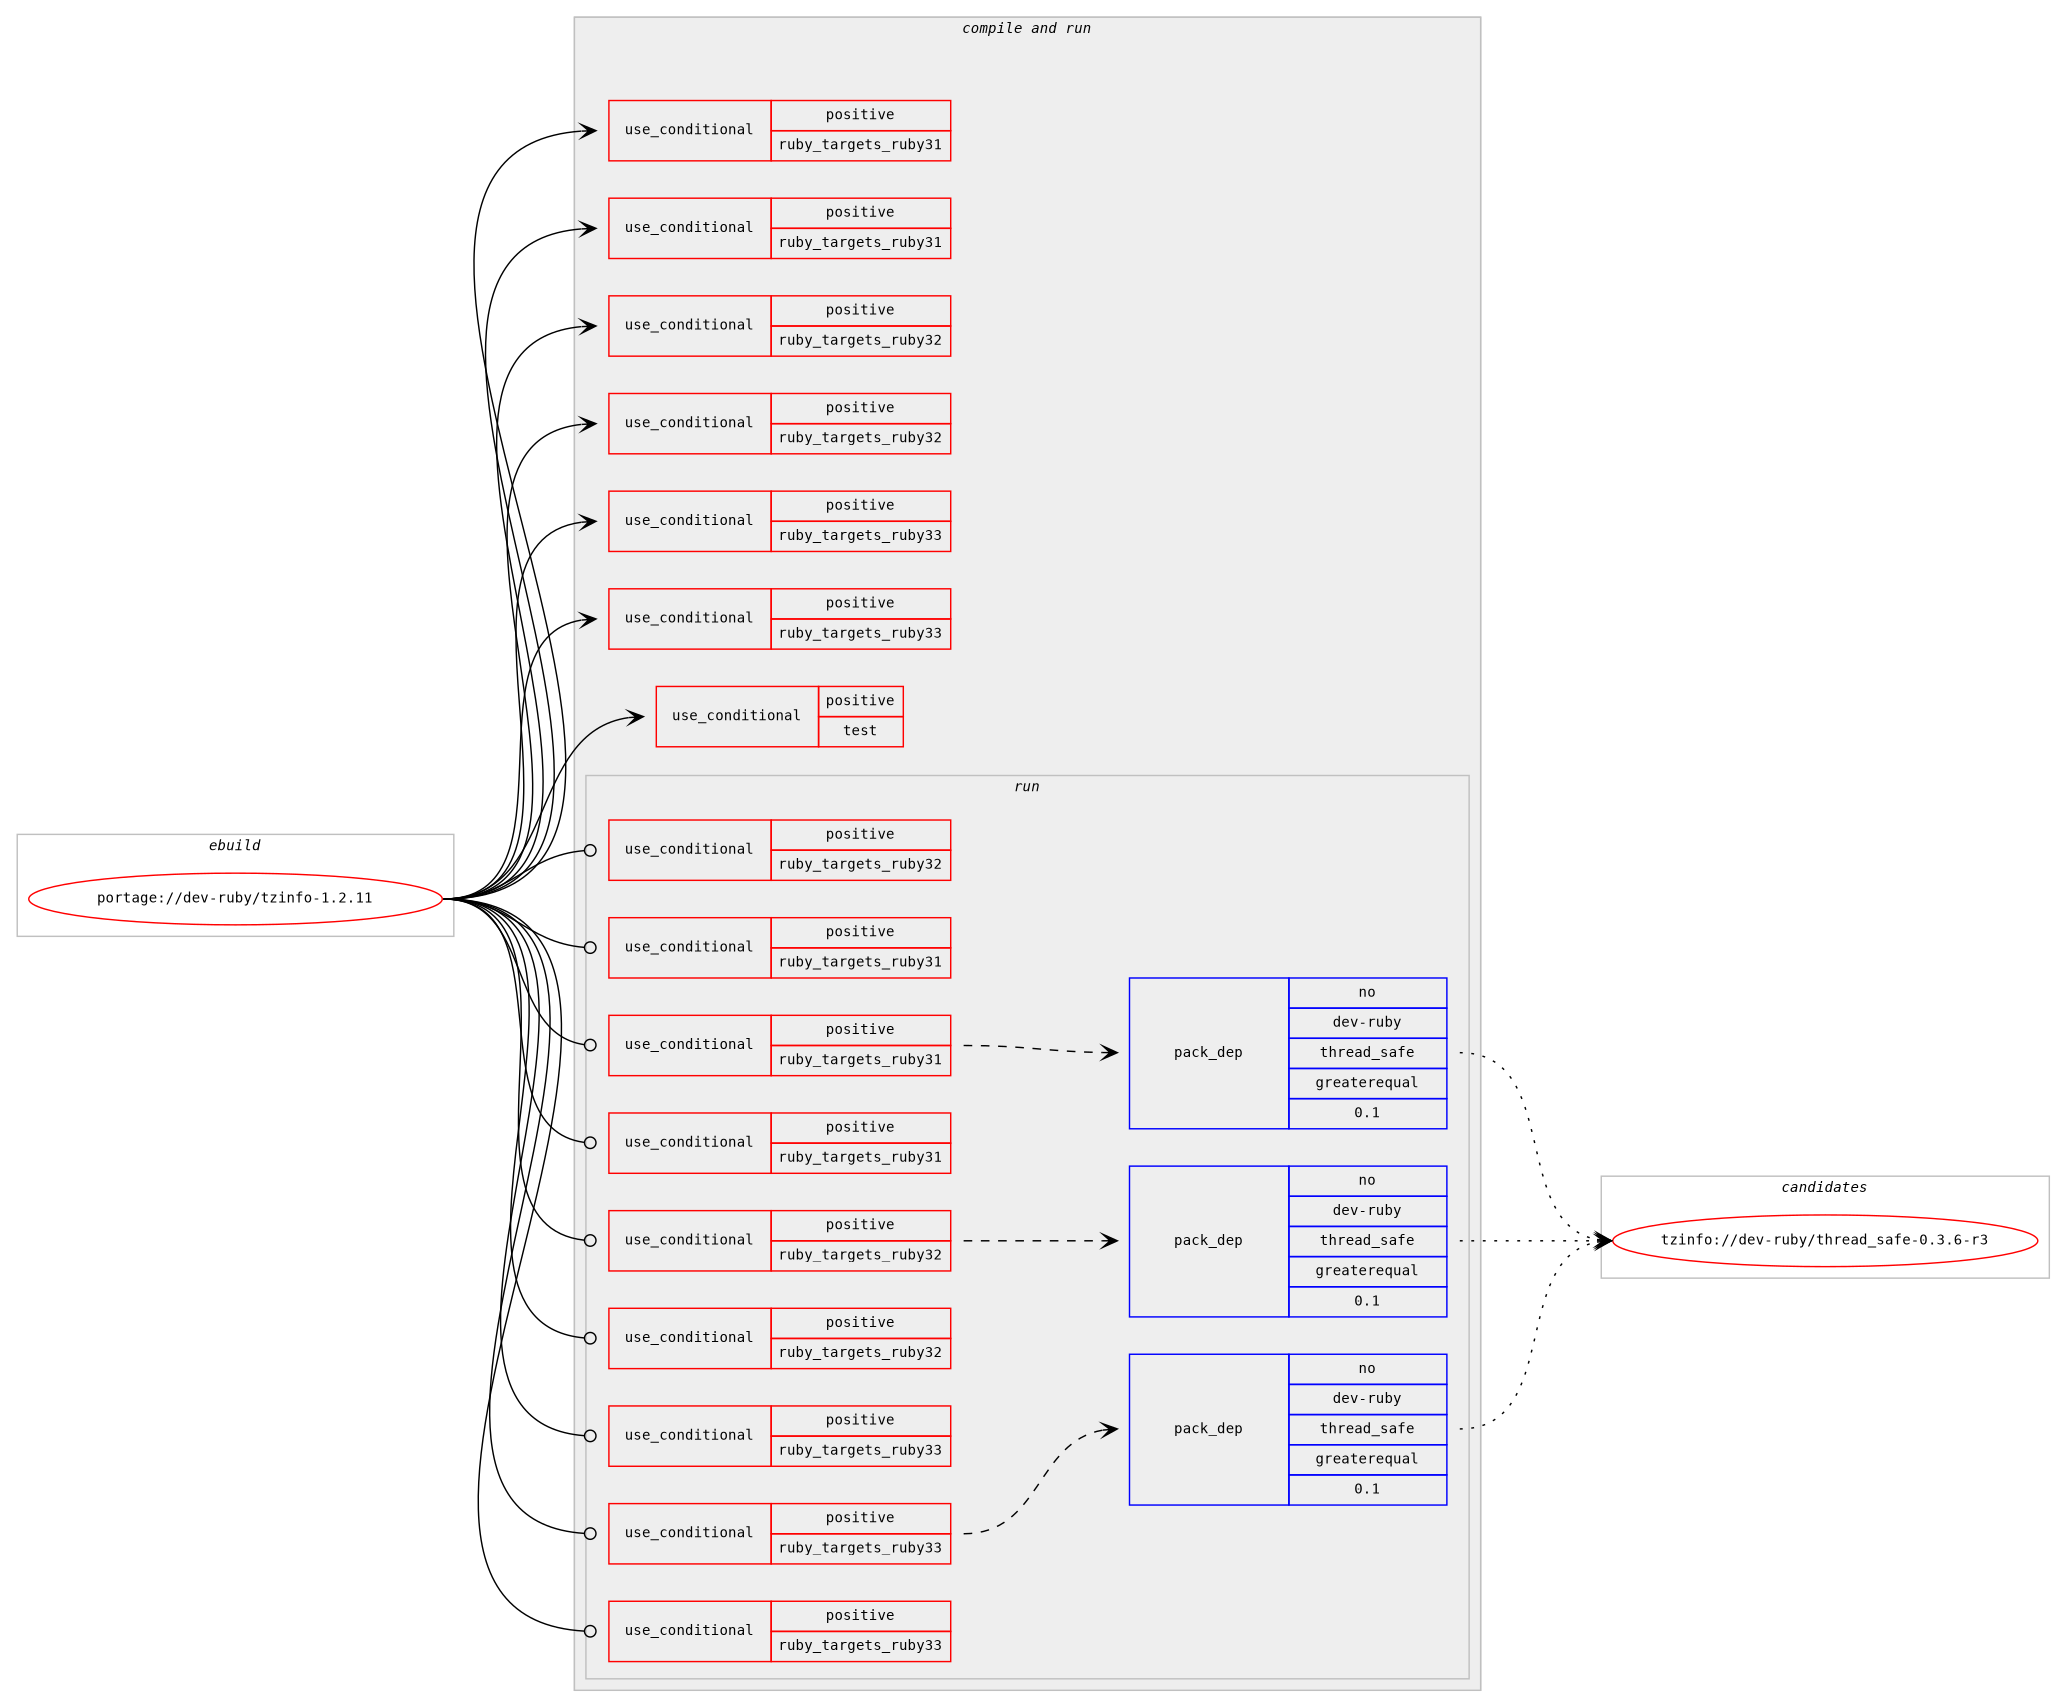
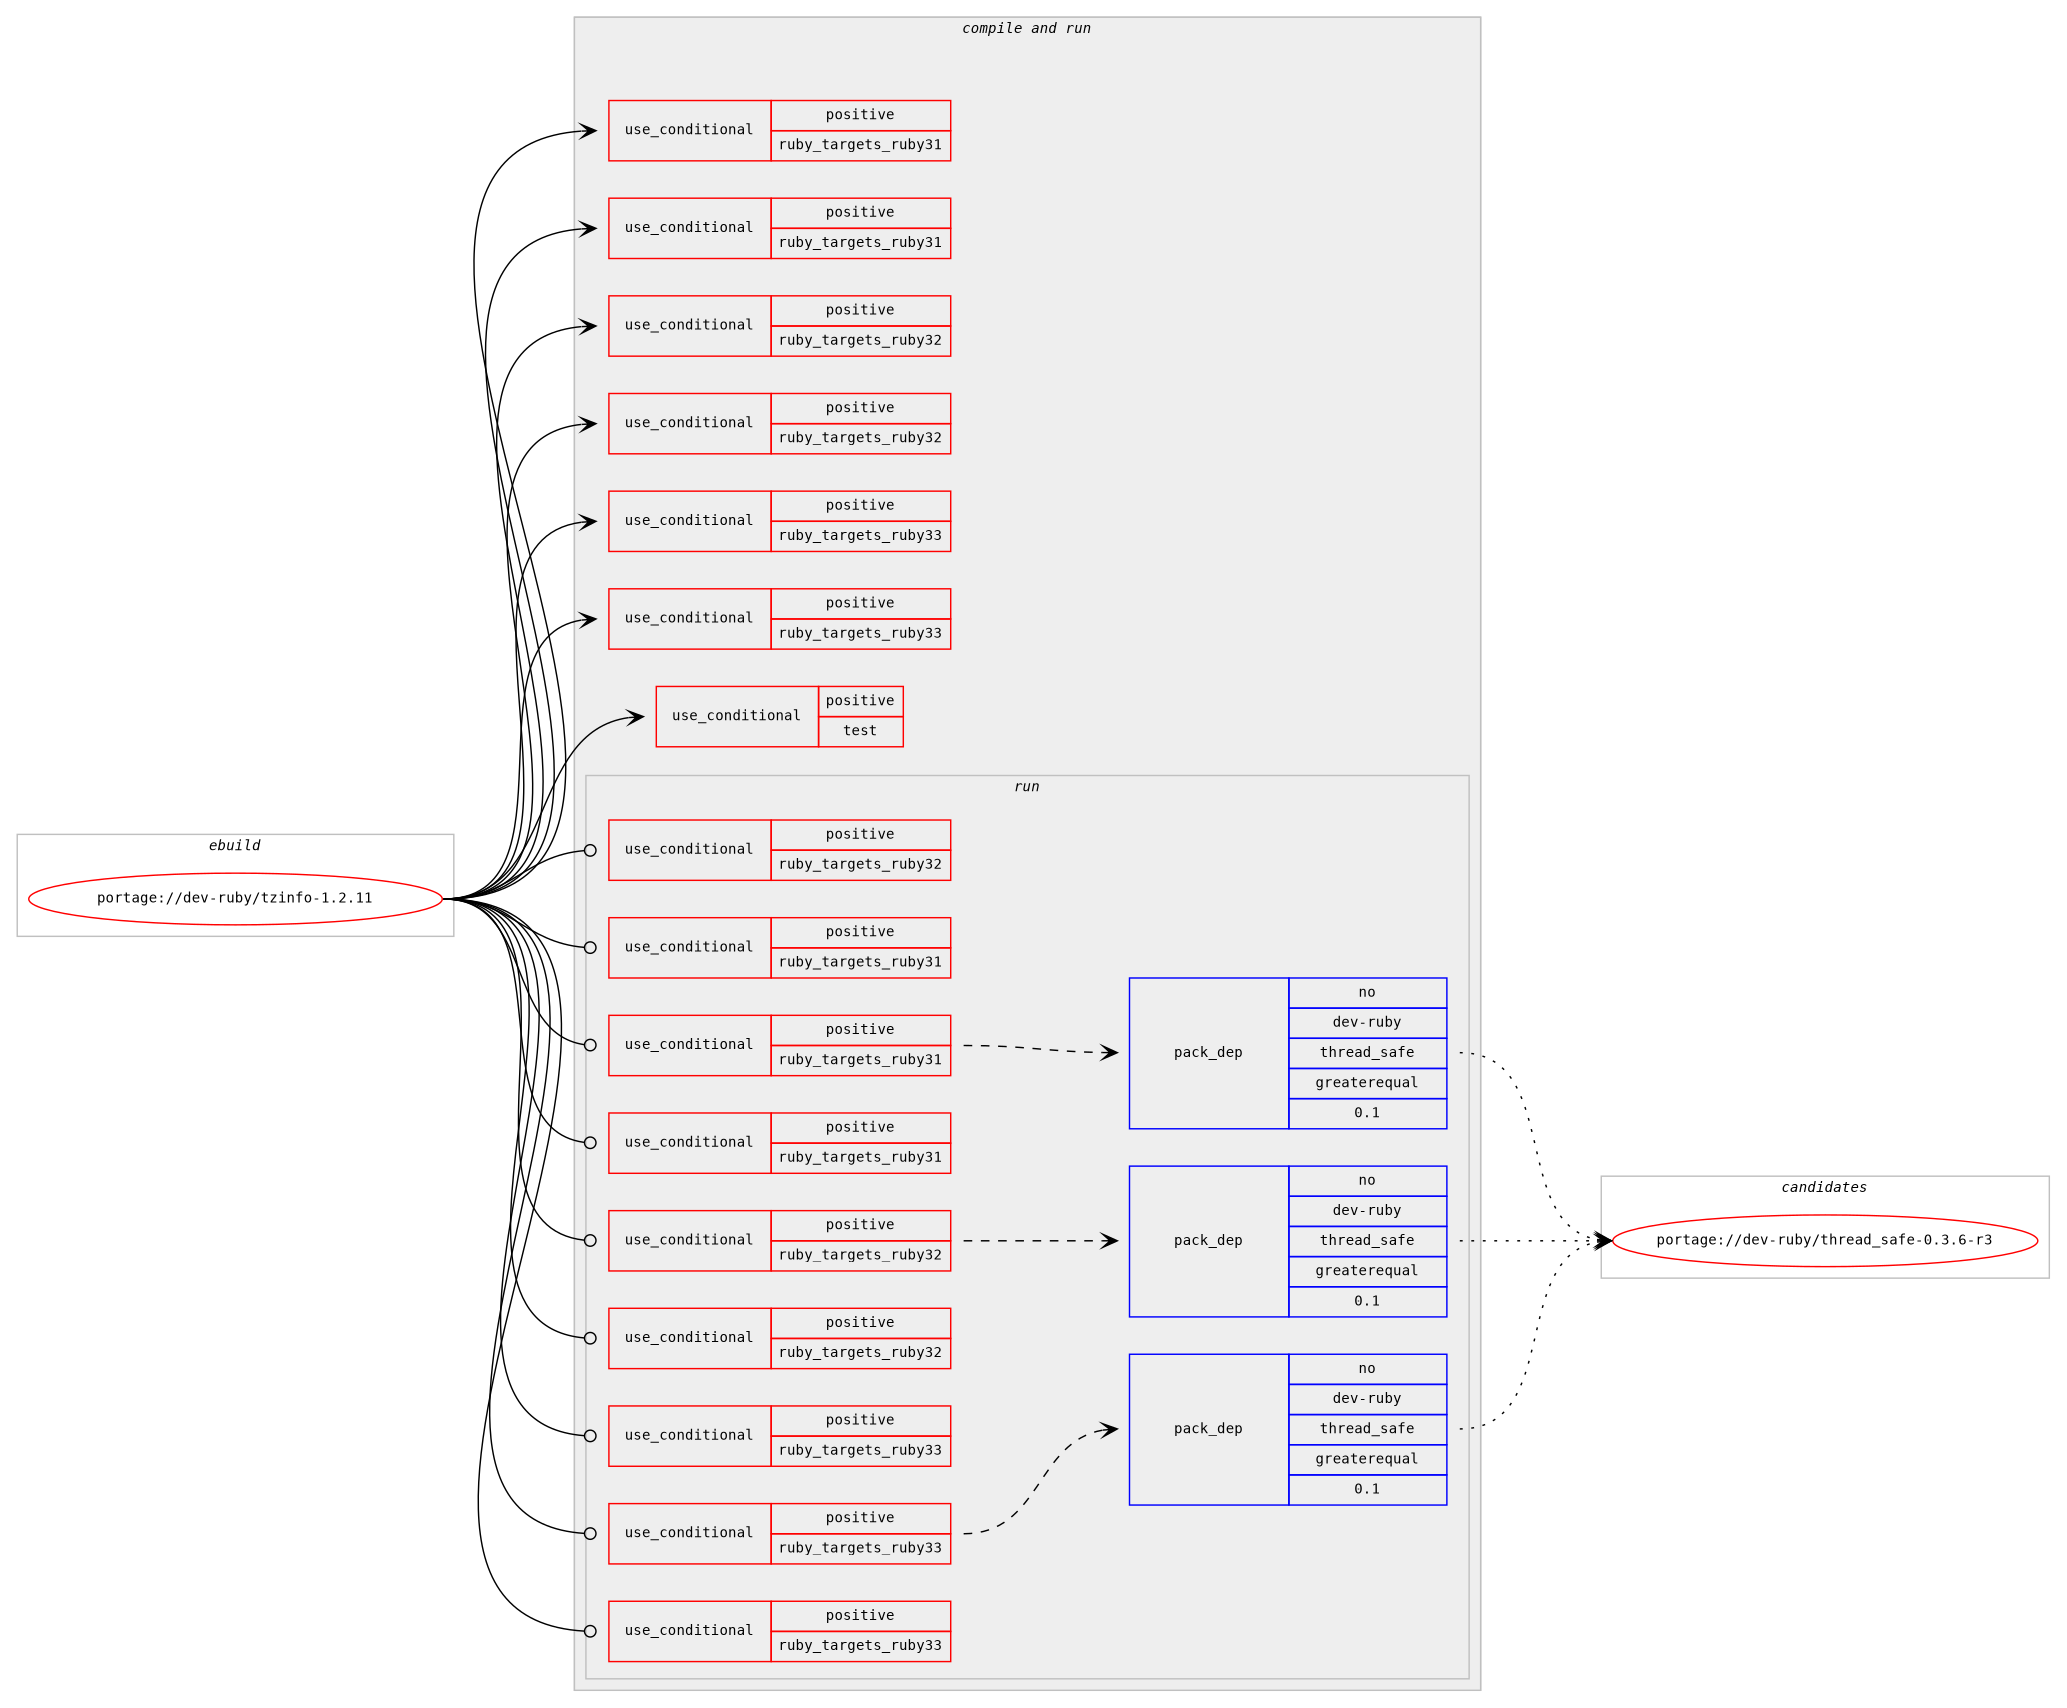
(1825, 1241) -> (1825, 1241)
